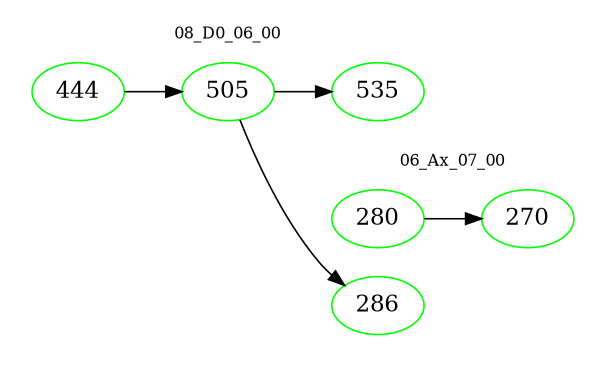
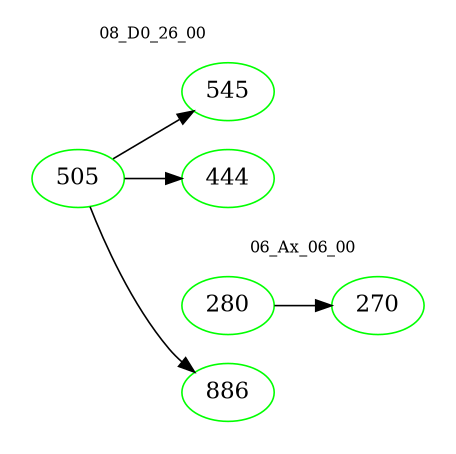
(228, 35) -> (153, 35)
(145, 92) -> (145, 179)
(378, 92) -> (228, 92)
(453, 162) -> (303, 248)
(378, 306) -> (228, 392)
